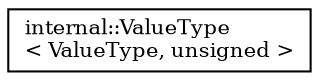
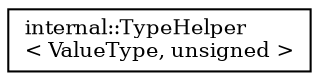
(159, 40) -> (159, 40)
